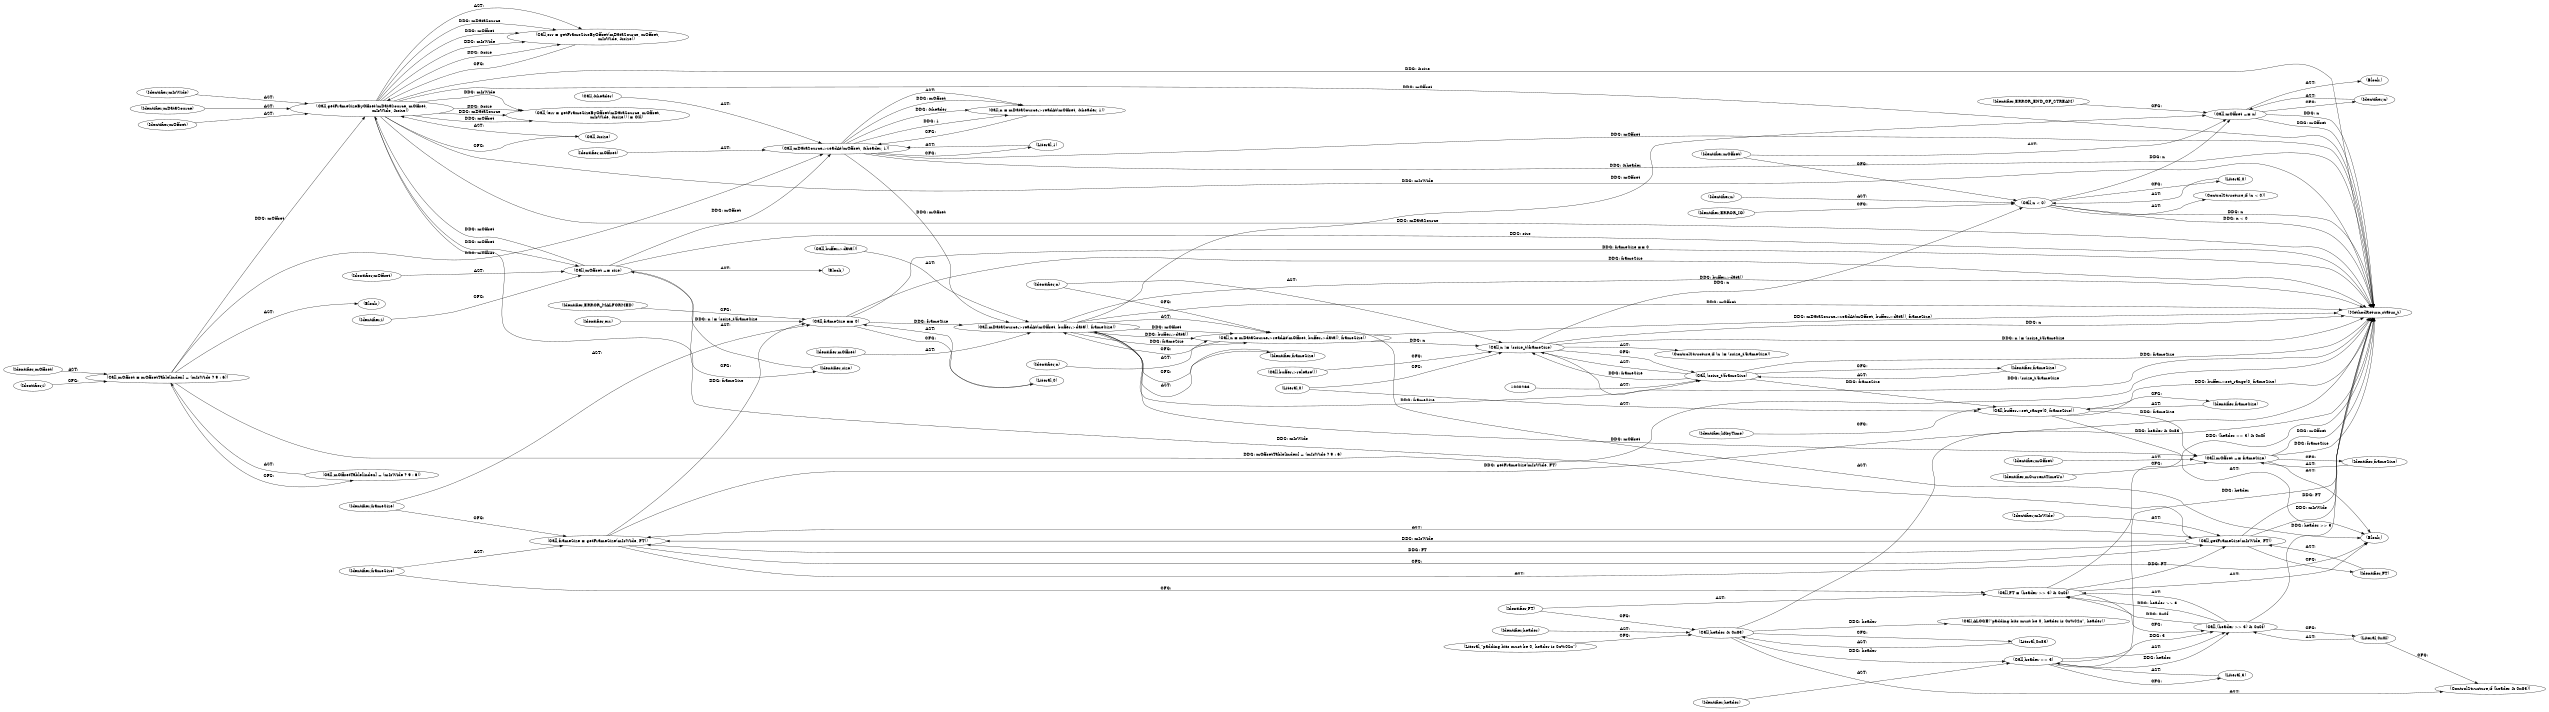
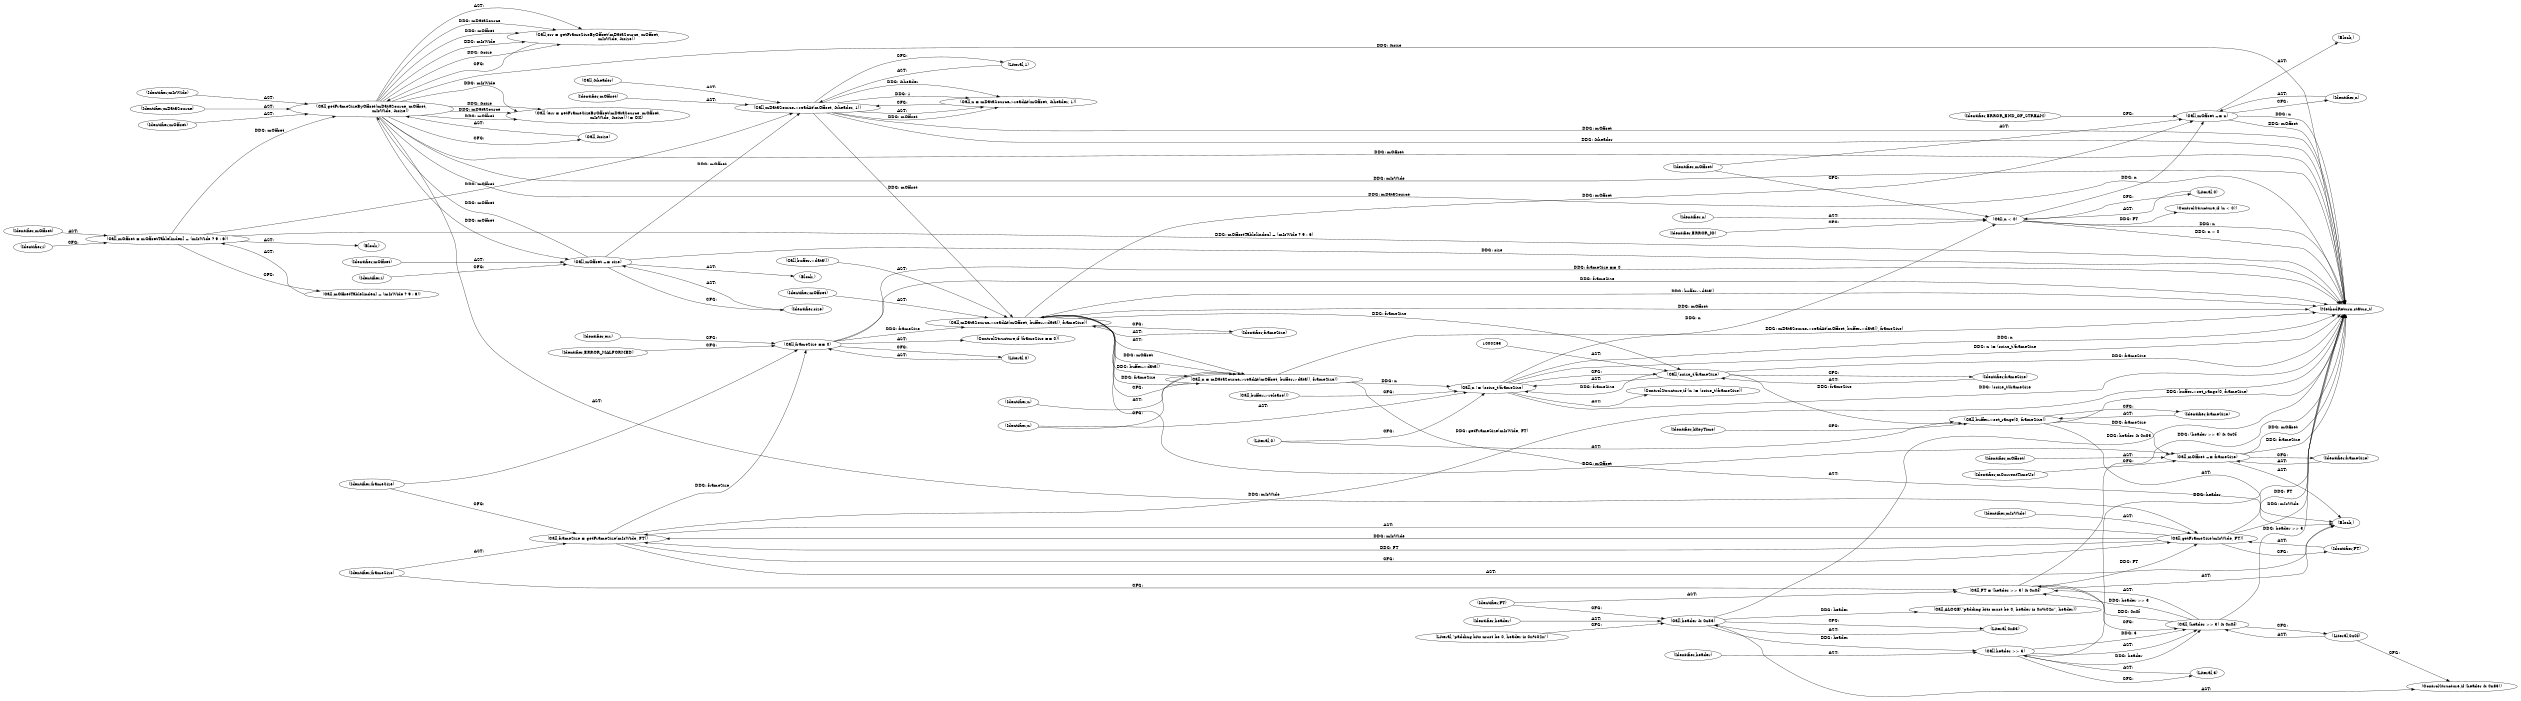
(2157, 206) -> (2129, 219)
(726, 319) -> (712, 338)
none -> (1018, 339)
